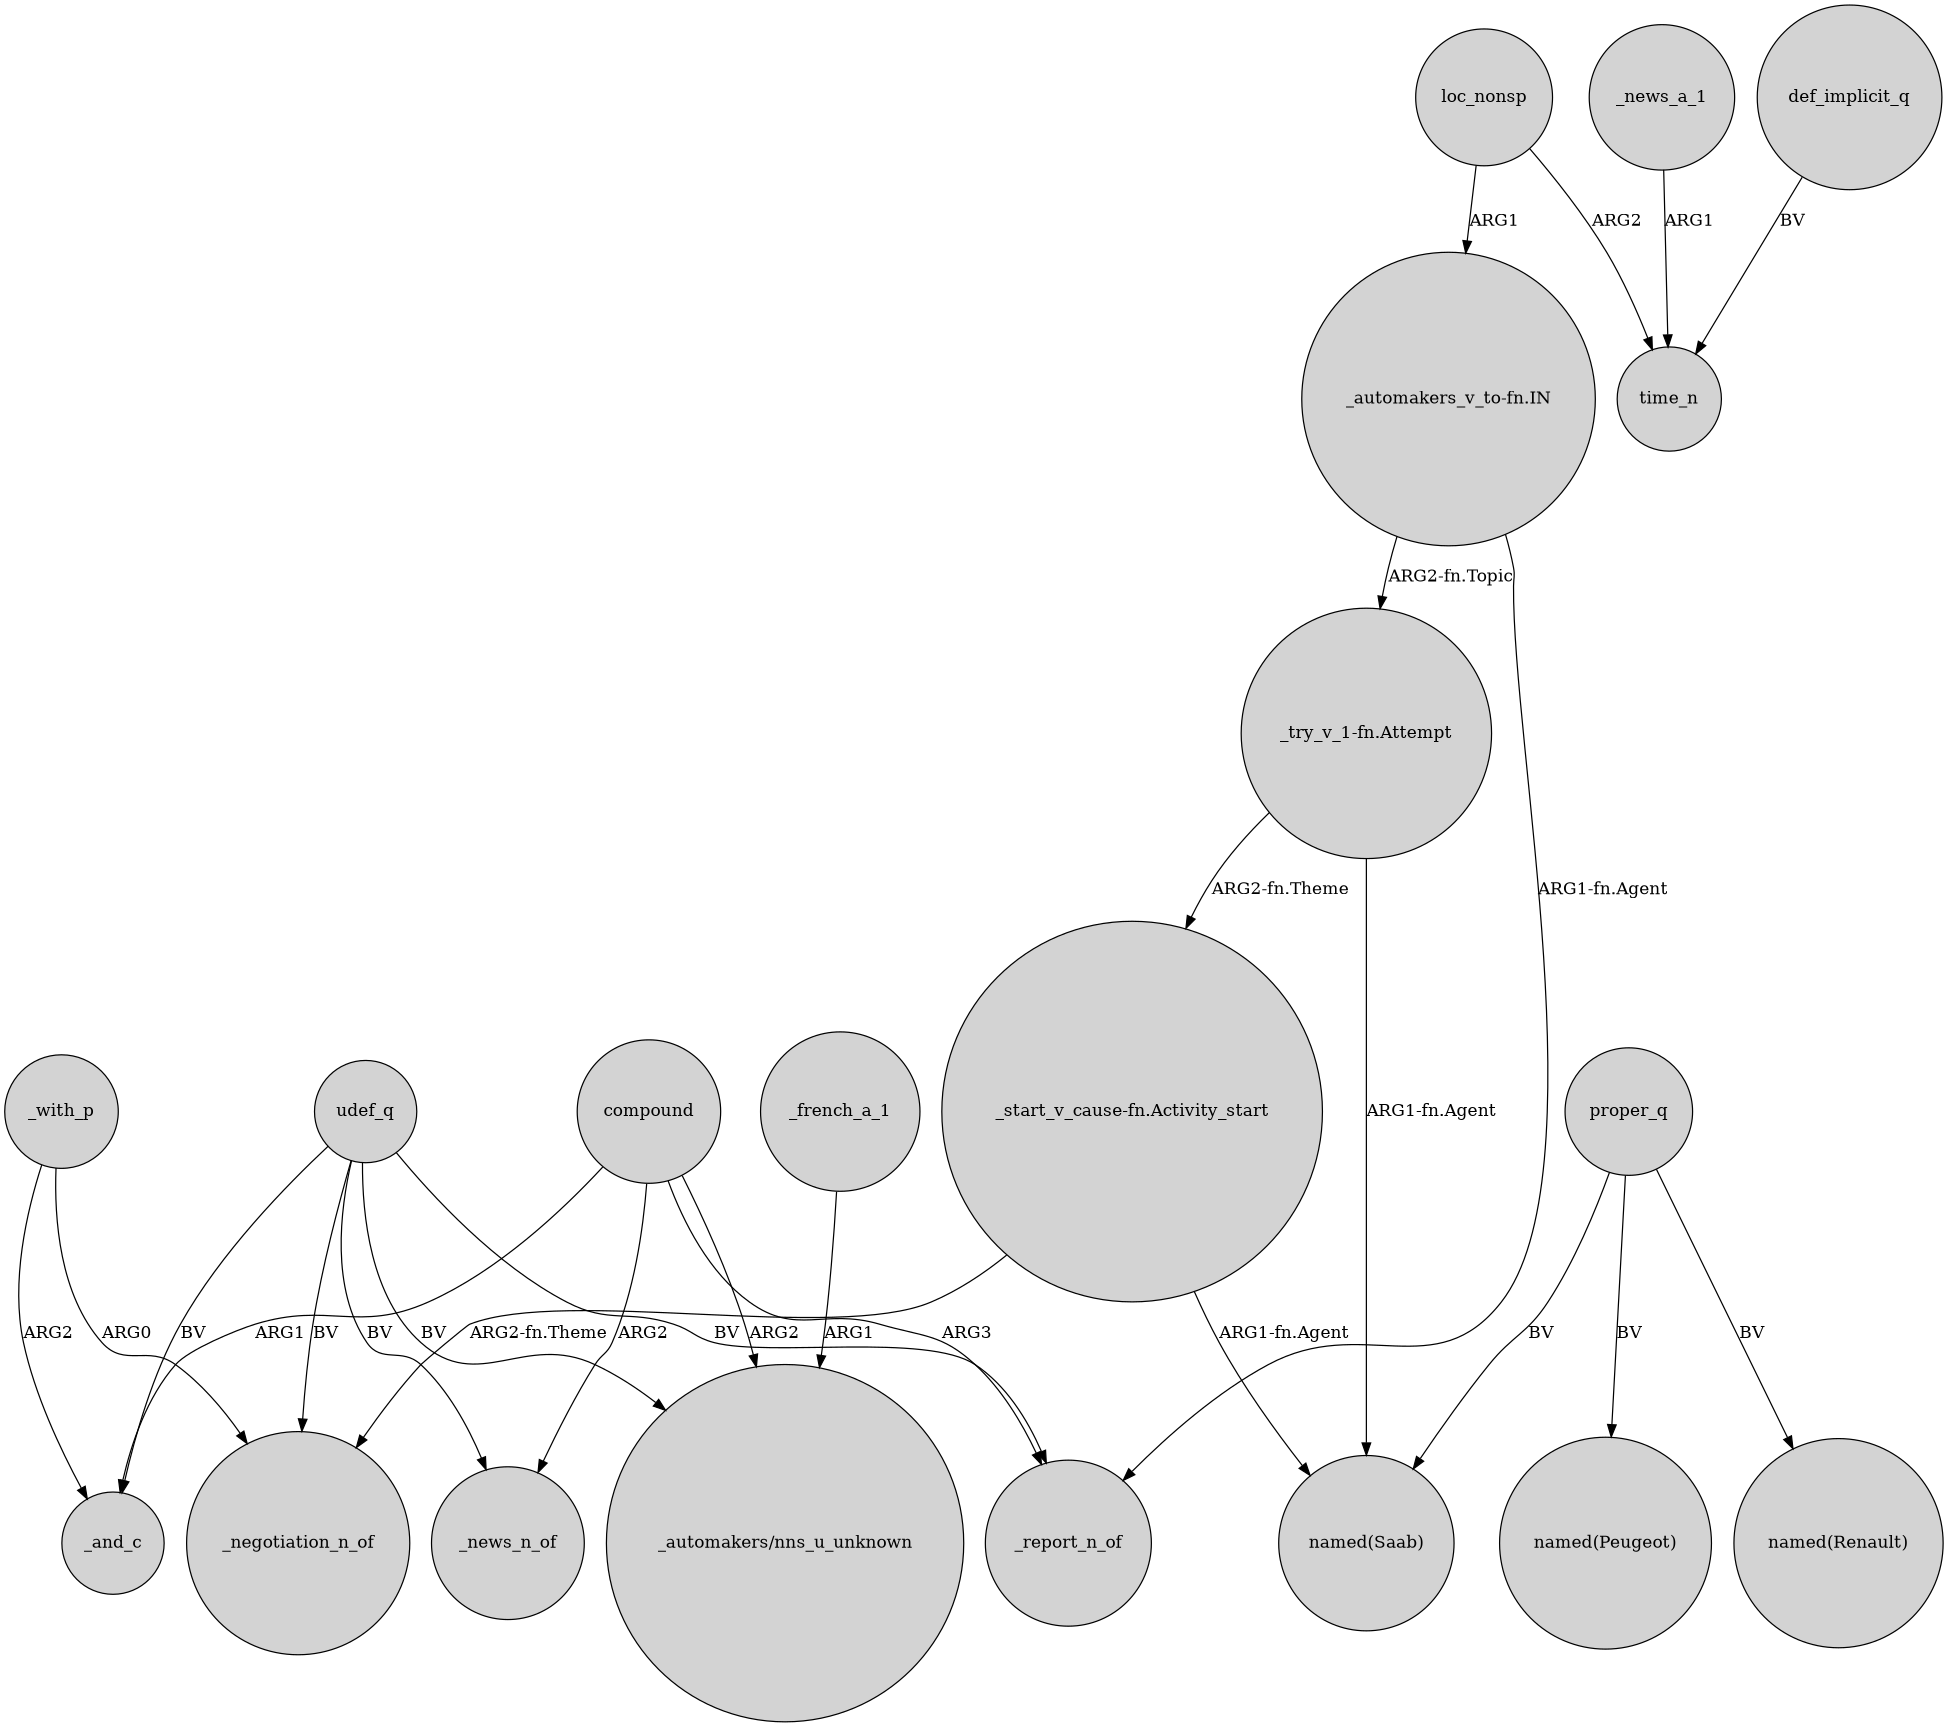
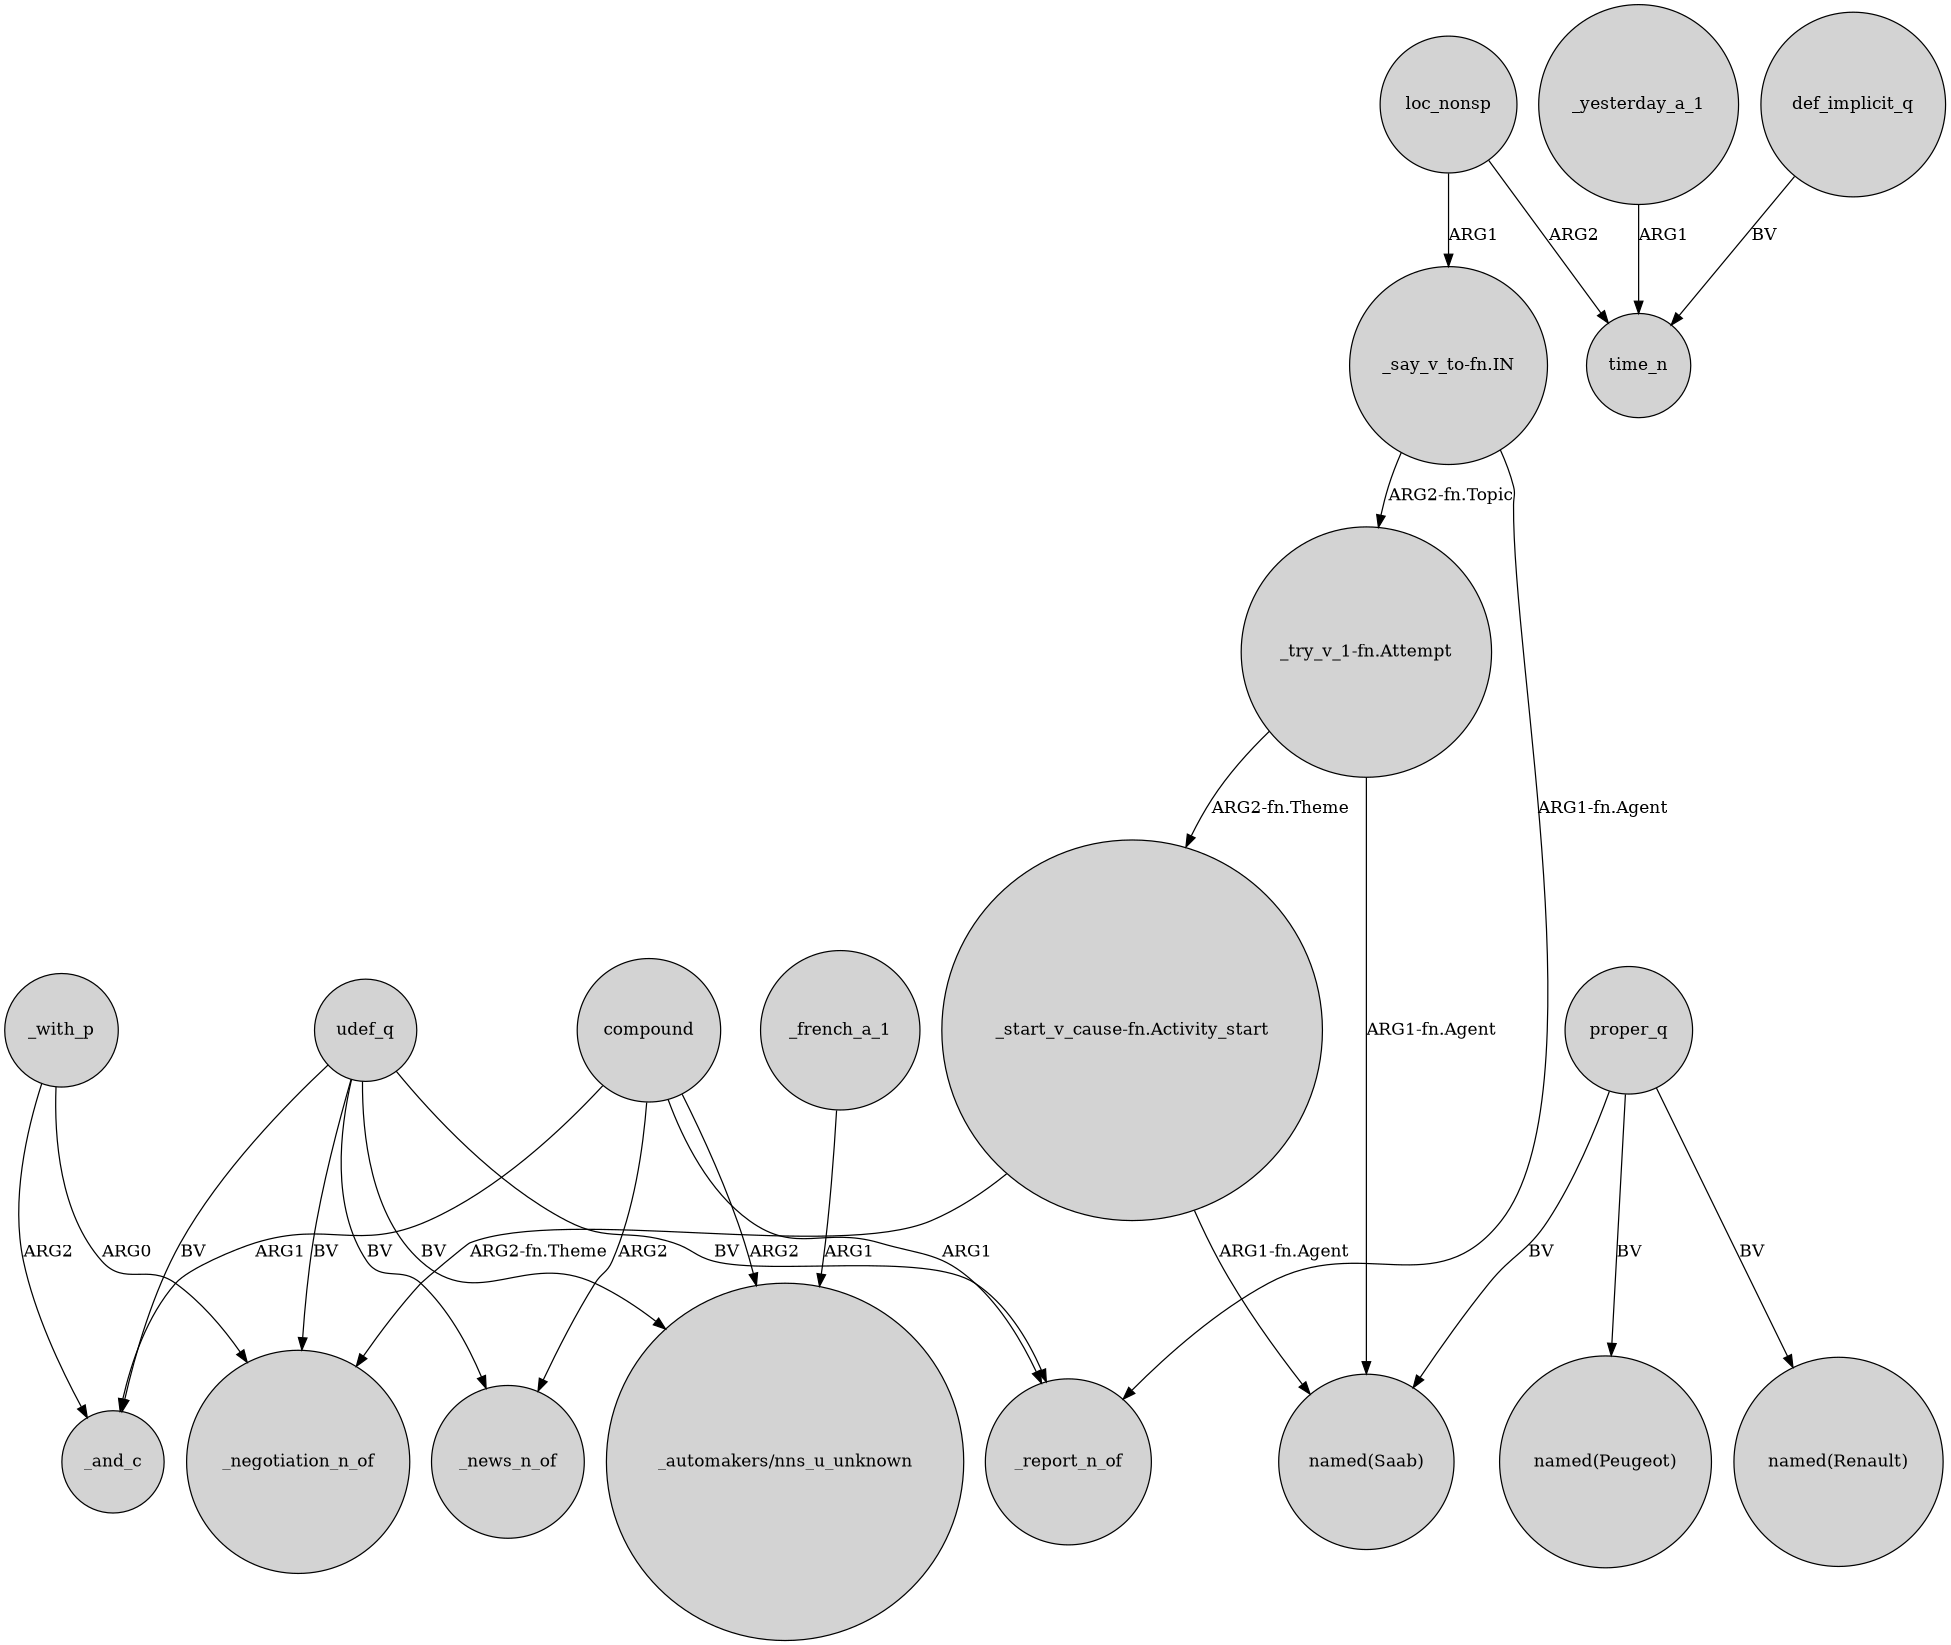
(1662, 97) -> (1639, 104)
(1448, 399) -> (1448, 366)
(967, 1333) -> (967, 1252)
